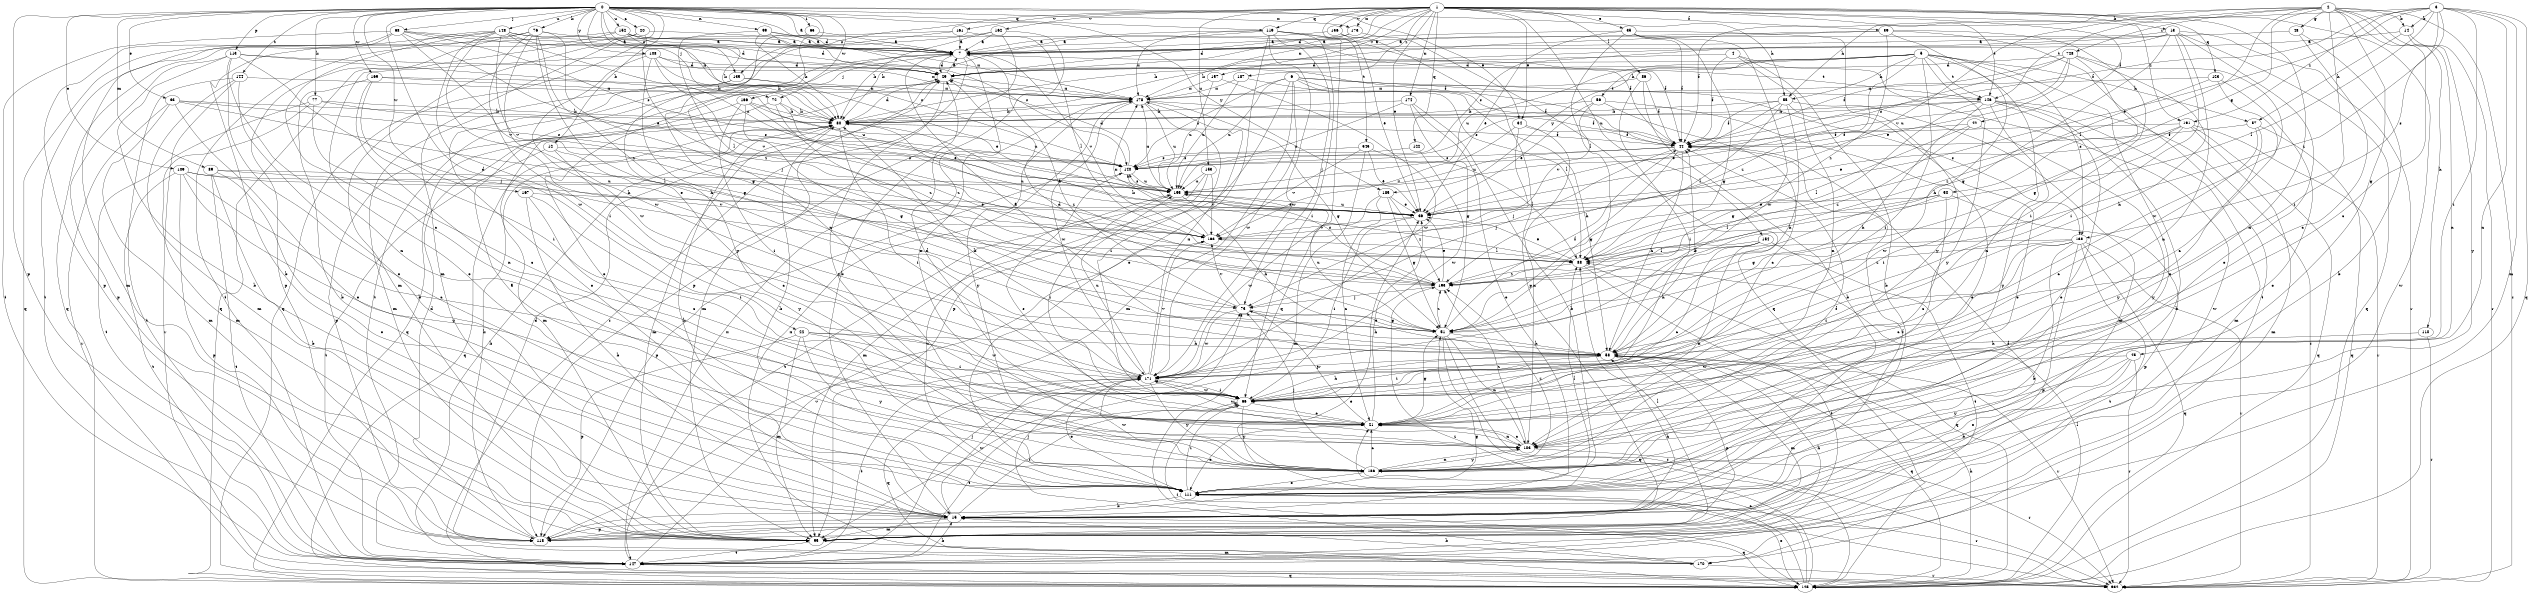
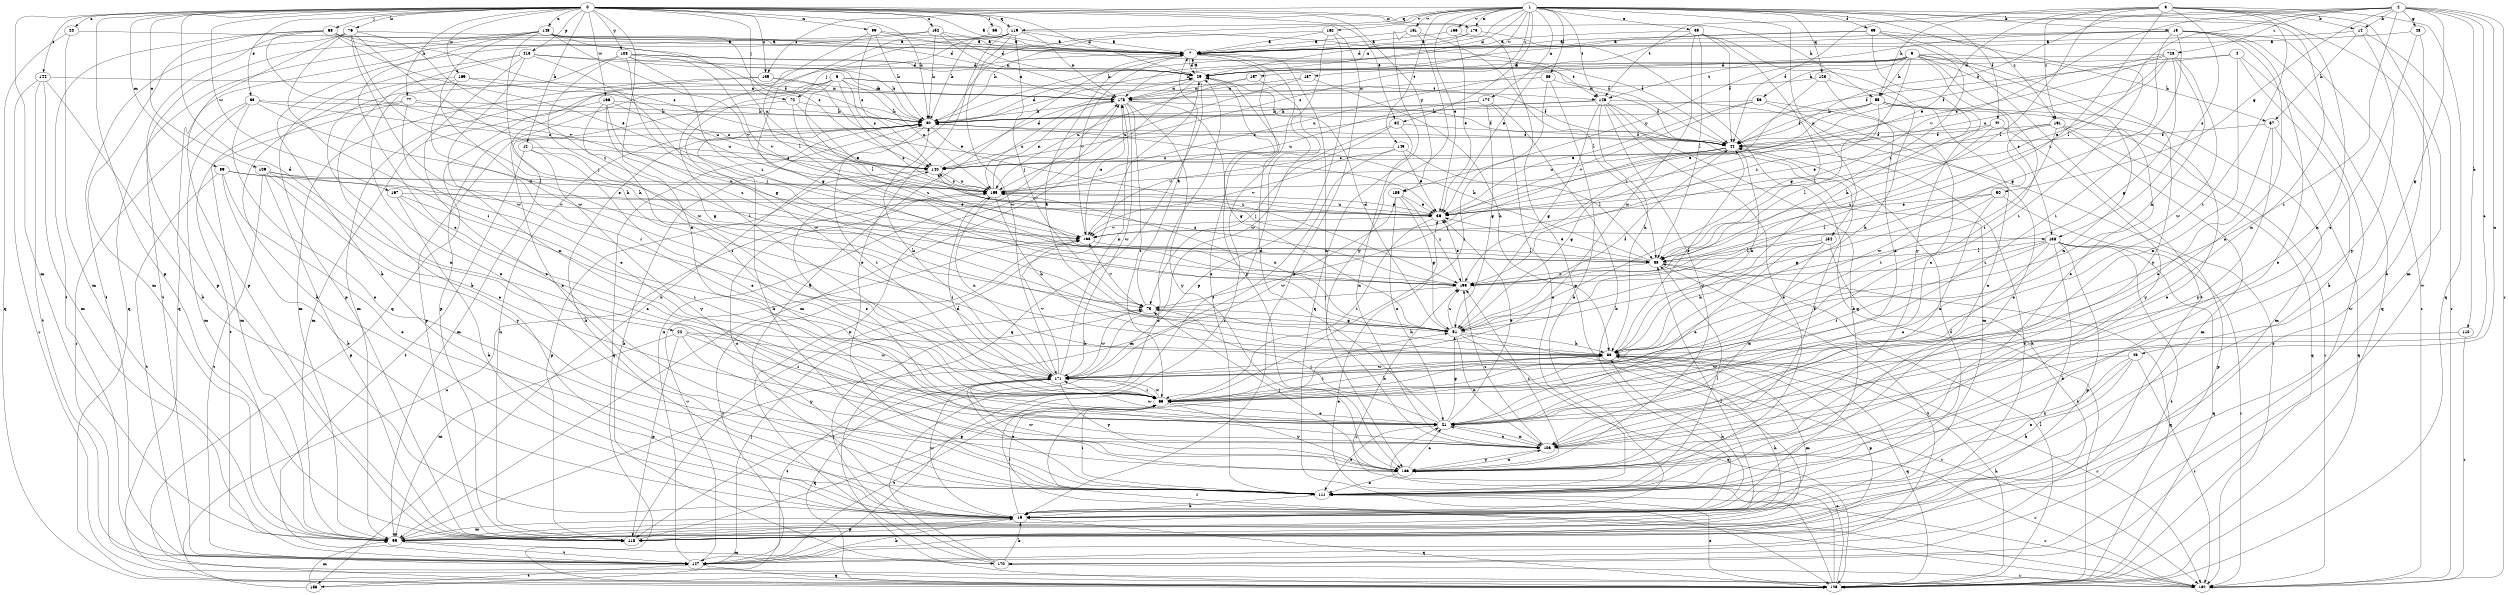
(233, 54) -> (527, 54)
(1366, 147) -> (1401, 147)
(1417, 147) -> none
(992, 236) -> (1012, 239)
(890, 301) -> (506, 576)
(2115, 587) -> (2202, 587)
